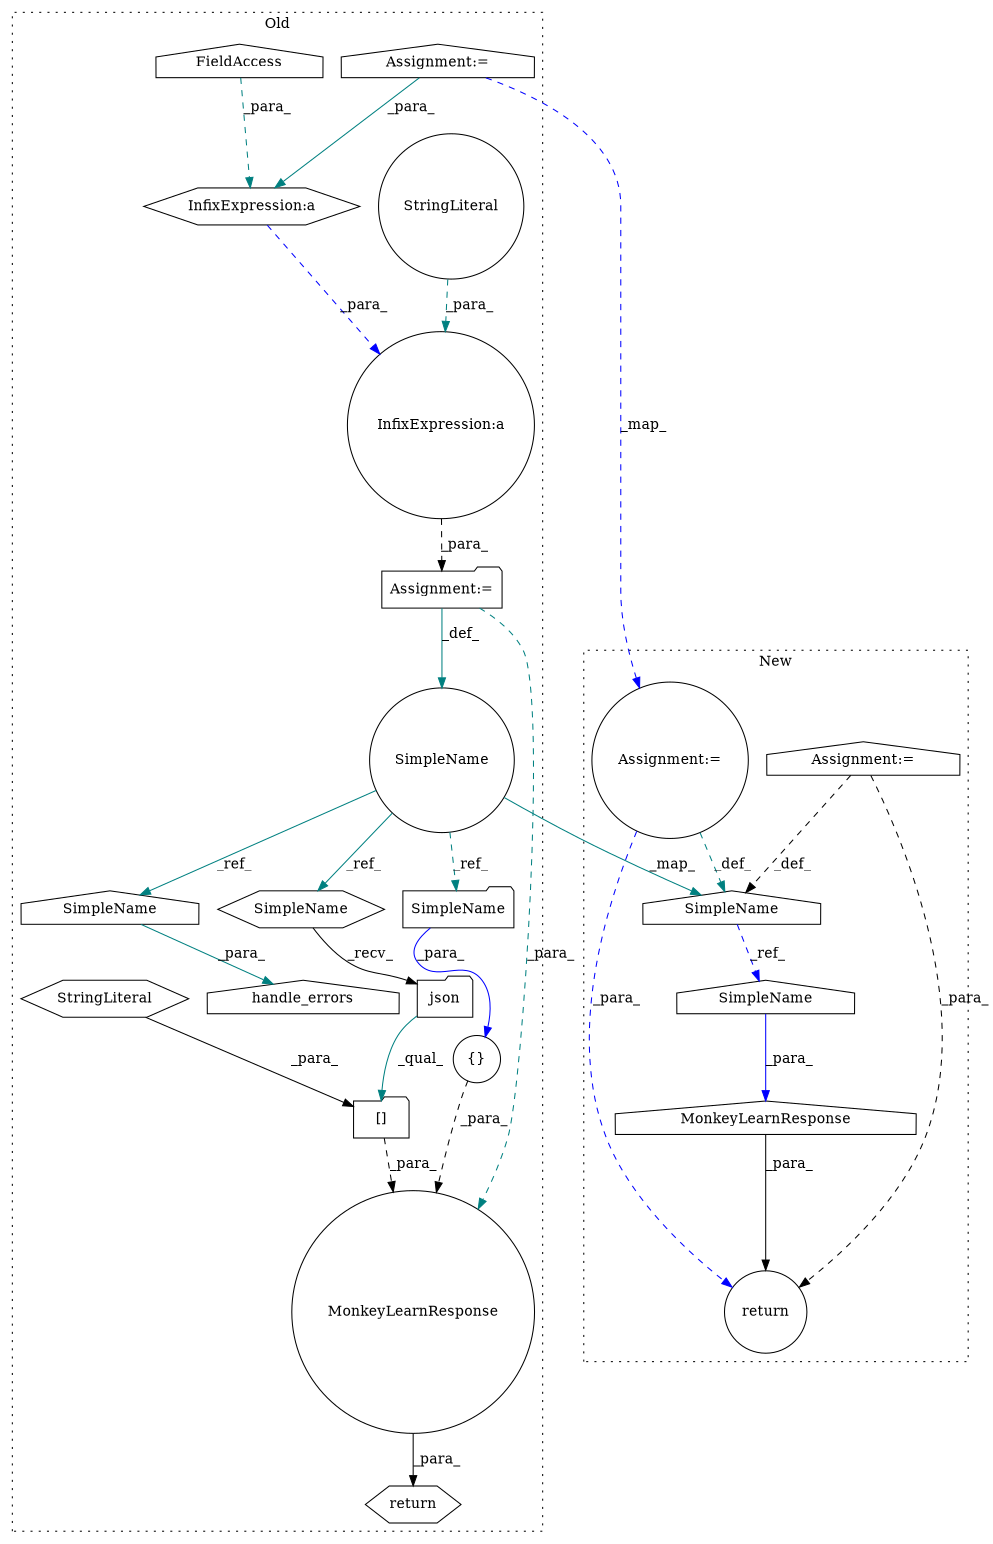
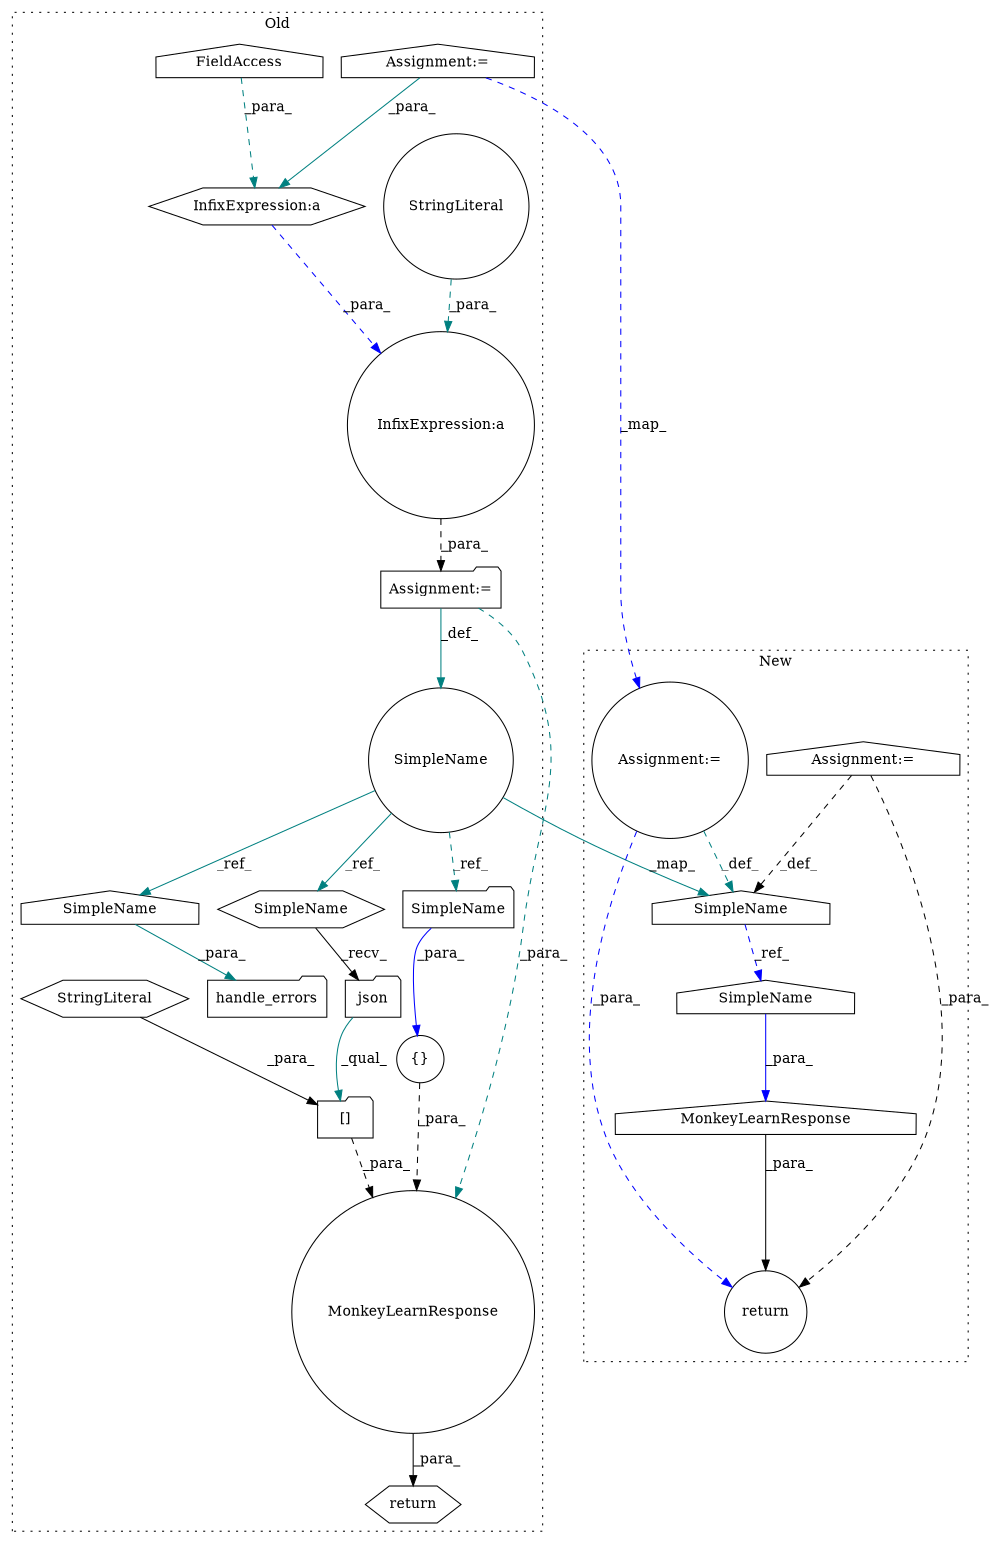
(303, 999) -> (267, 999)
